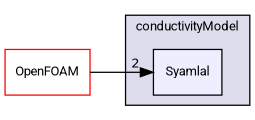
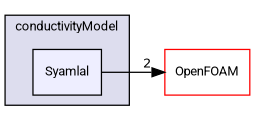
(115, 72) -> (122, 72)
